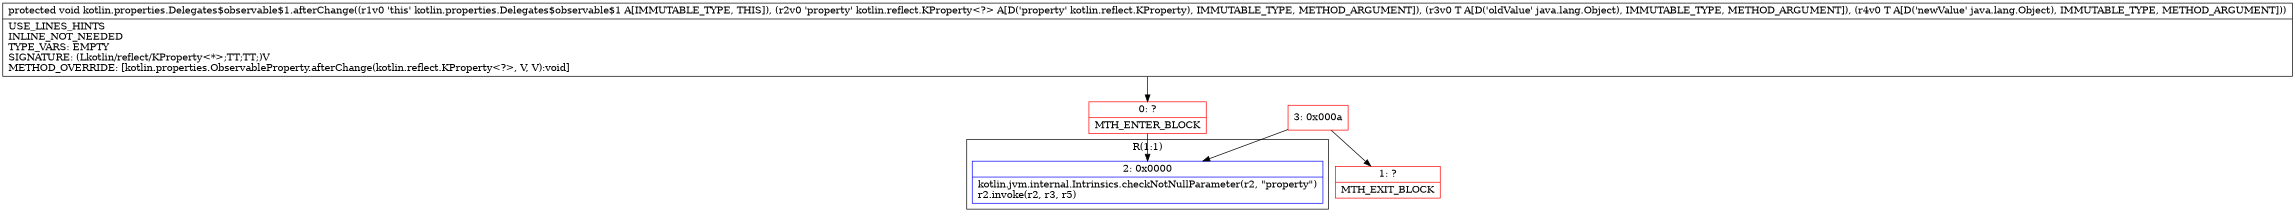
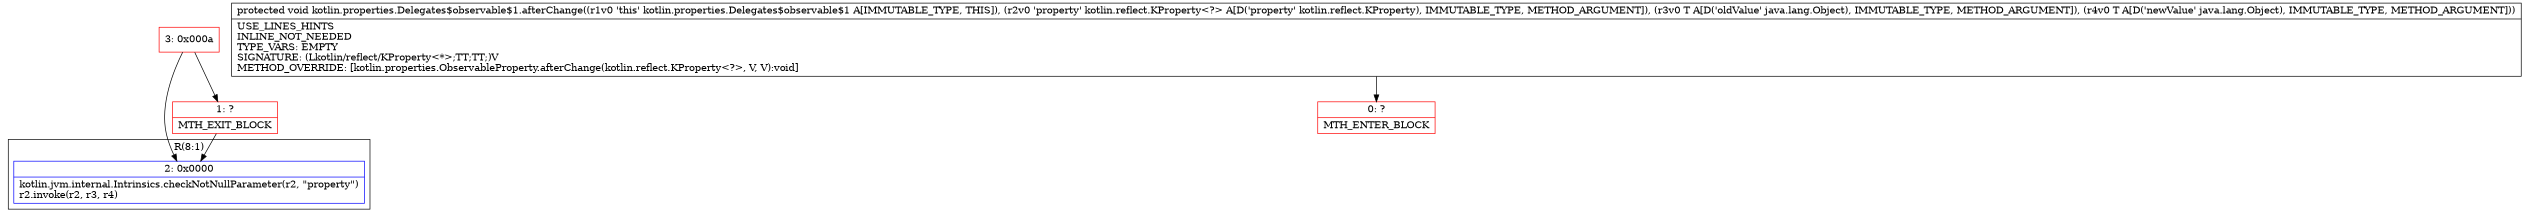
(1148, 144) -> (210, 144)
(1148, 147) -> (189, 147)
(1027, 195) -> (69, 195)
